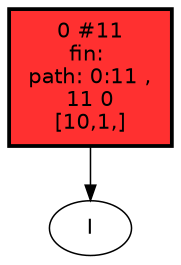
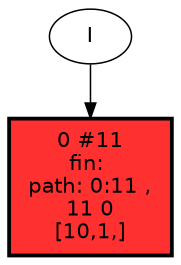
(90, 166) -> (90, 84)
